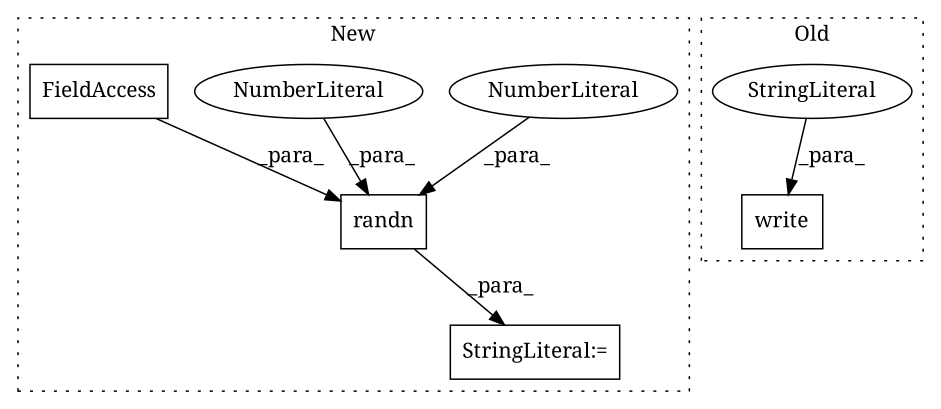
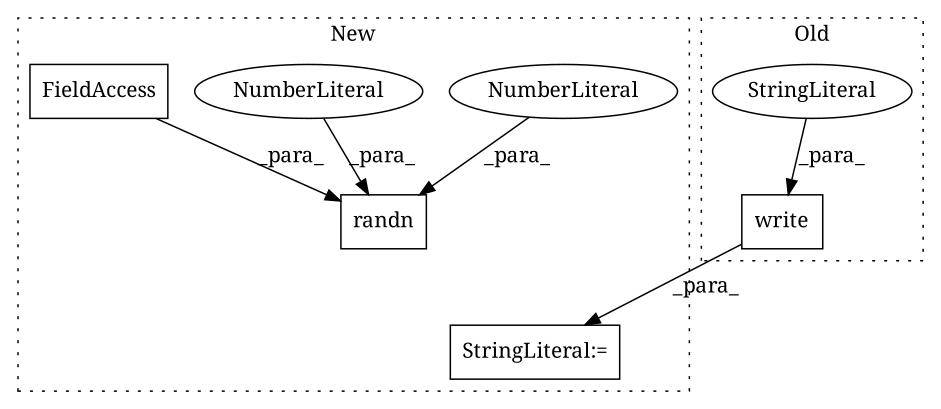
(454, 282) -> (670, 281)
